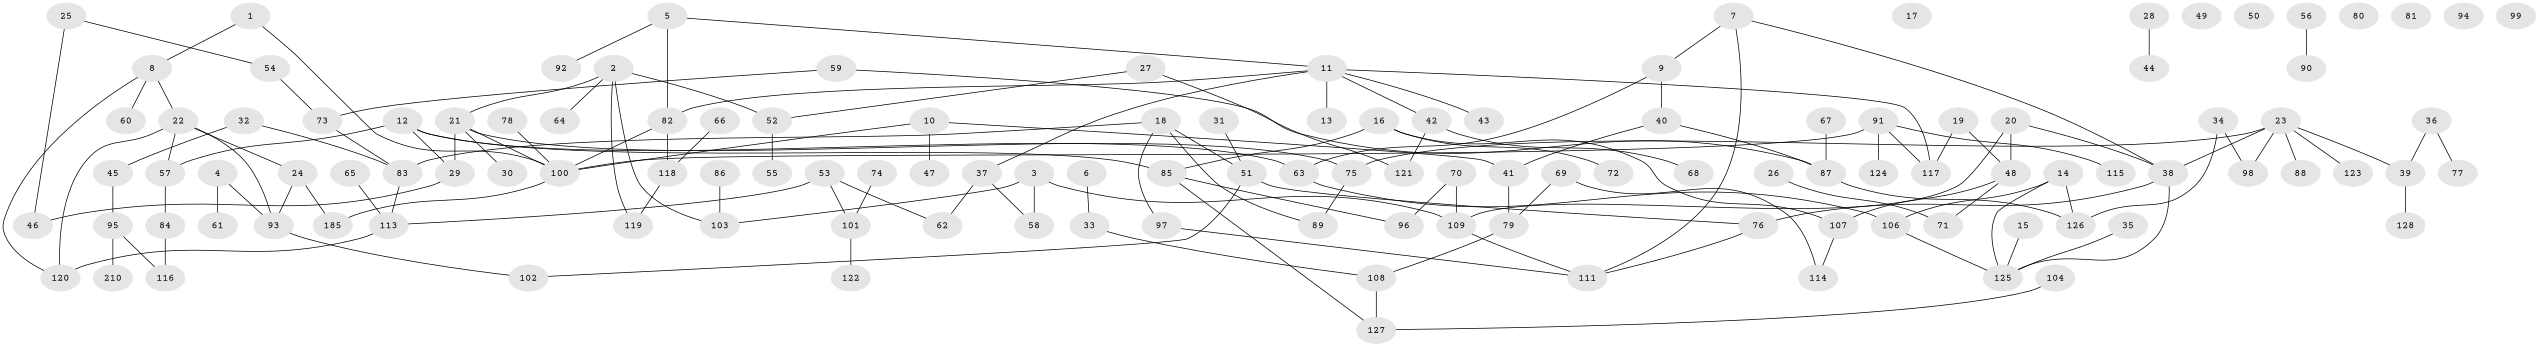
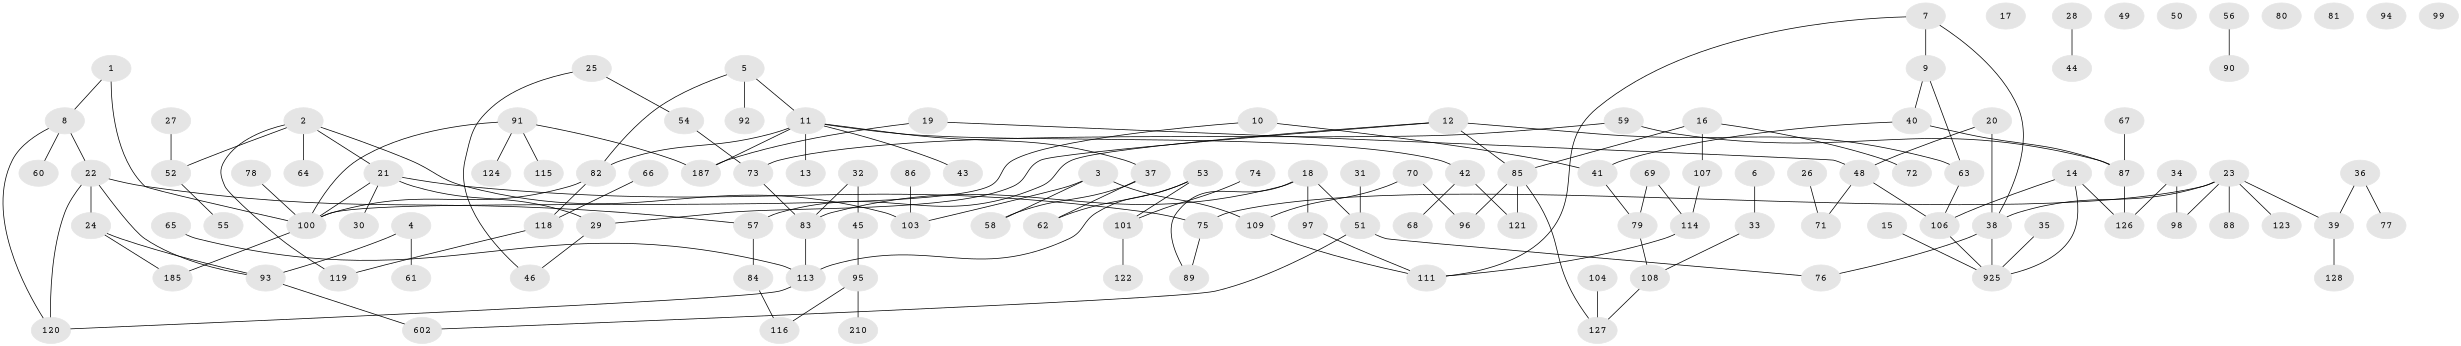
(1219, 97) -> (1517, 199)
(929, 173) -> none
(1931, 173) -> (701, 173)
(1949, 195) -> (1898, 199)
(1722, 207) -> none
(1675, 255) -> (1568, 261)
(528, 278) -> (422, 330)
(2003, 278) -> (1992, 278)
